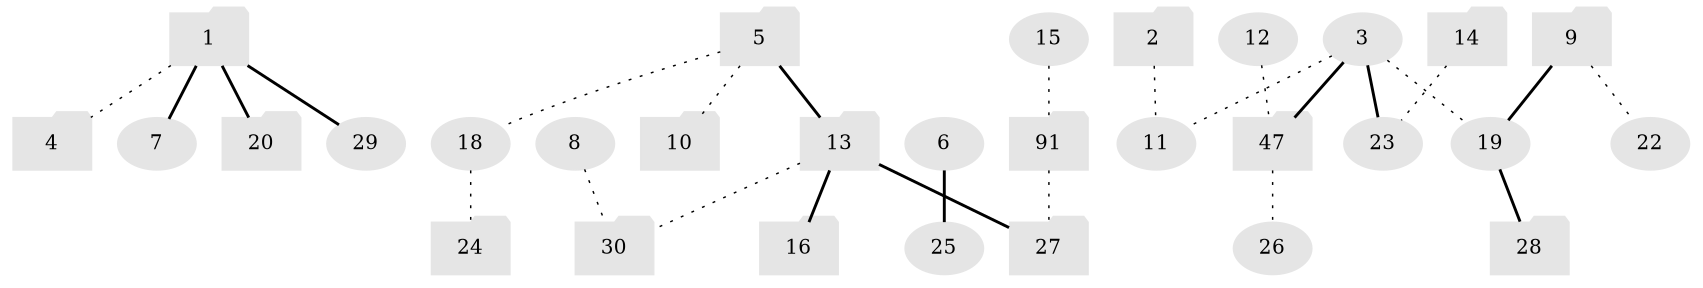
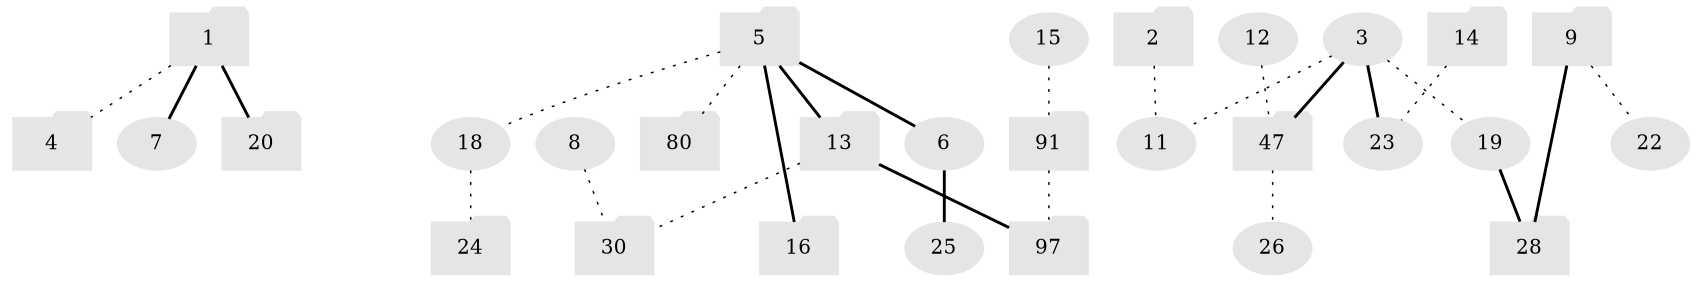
(1530, 93) -> (1551, 144)
none -> (857, 94)
(366, 144) -> none
(680, 144) -> (680, 144)
(819, 196) -> (779, 144)
(1049, 248) -> (1049, 248)
